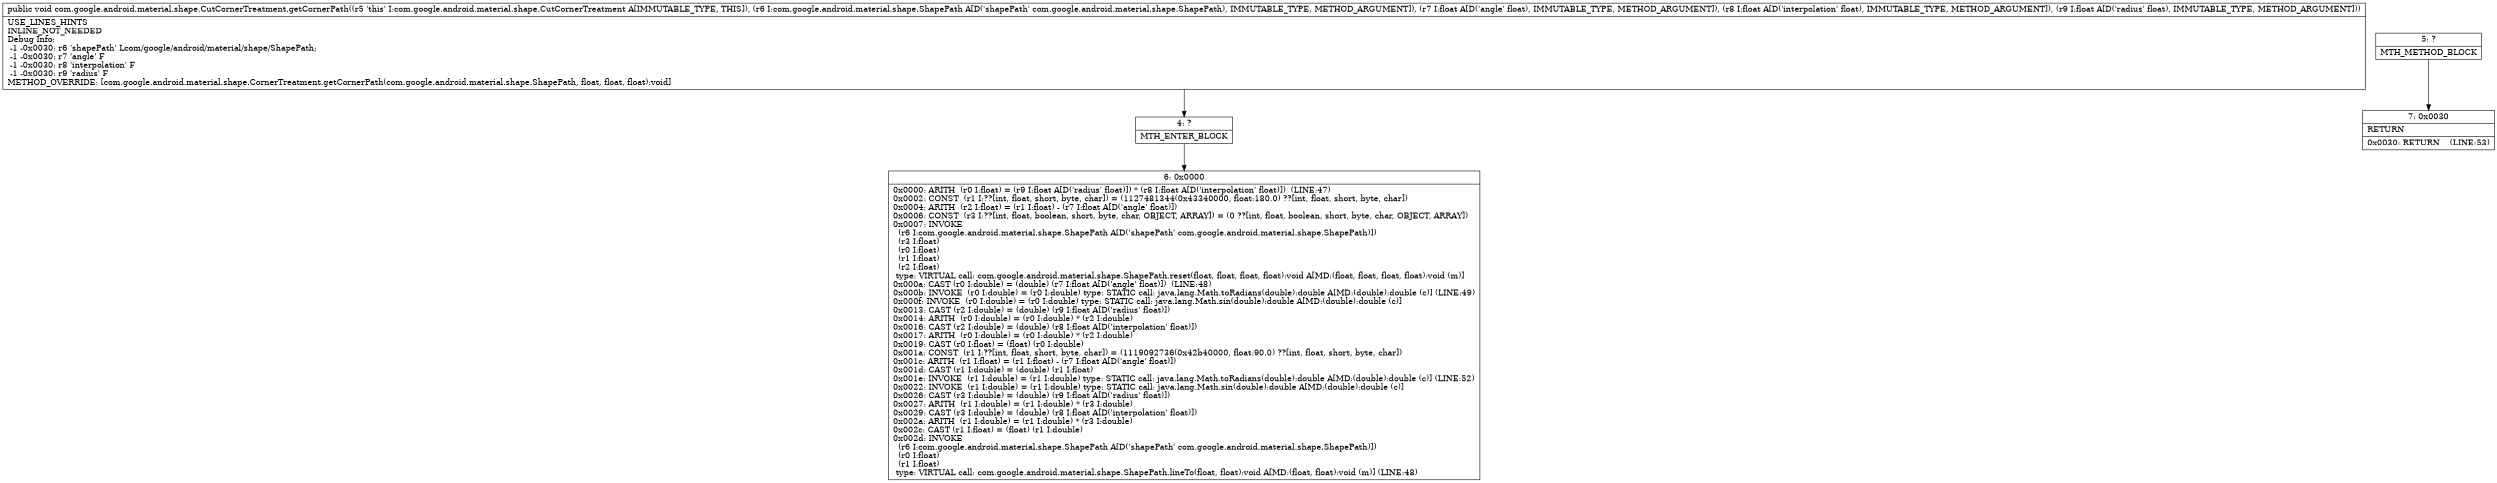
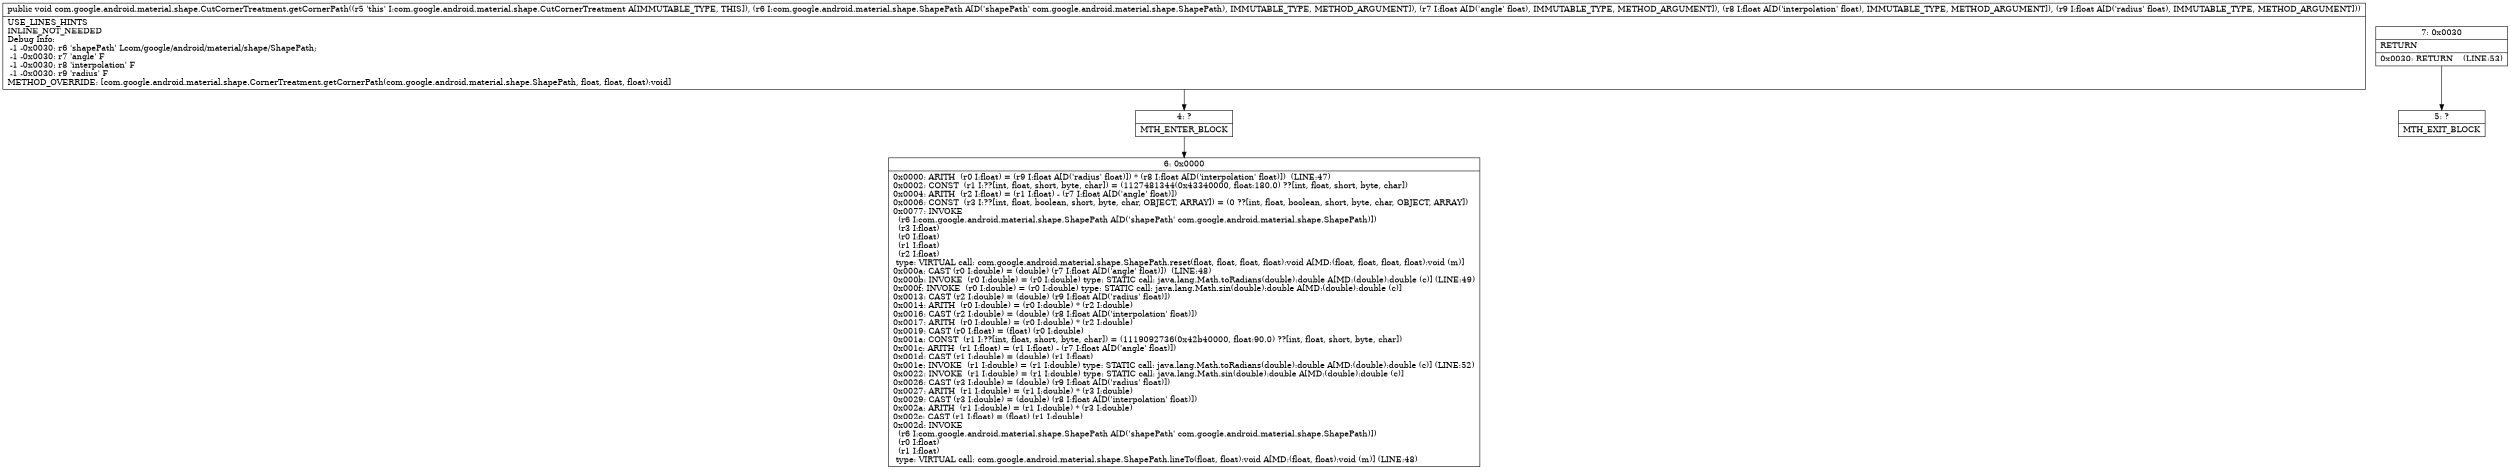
(2429, 53) -> (2442, 130)
(2429, 82) -> (2442, 85)
(930, 225) -> (930, 211)
